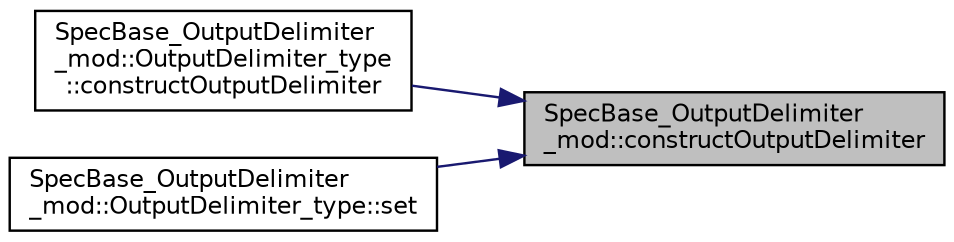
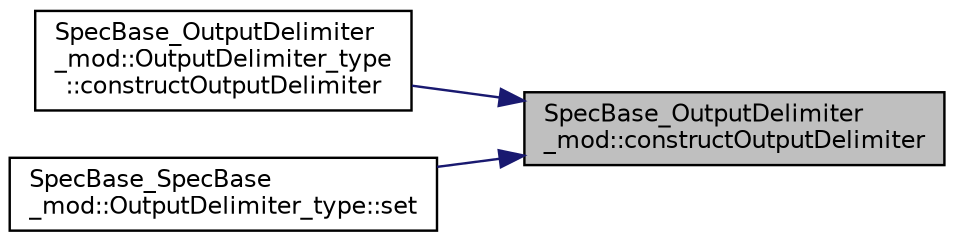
(223, 194) -> (223, 194)
